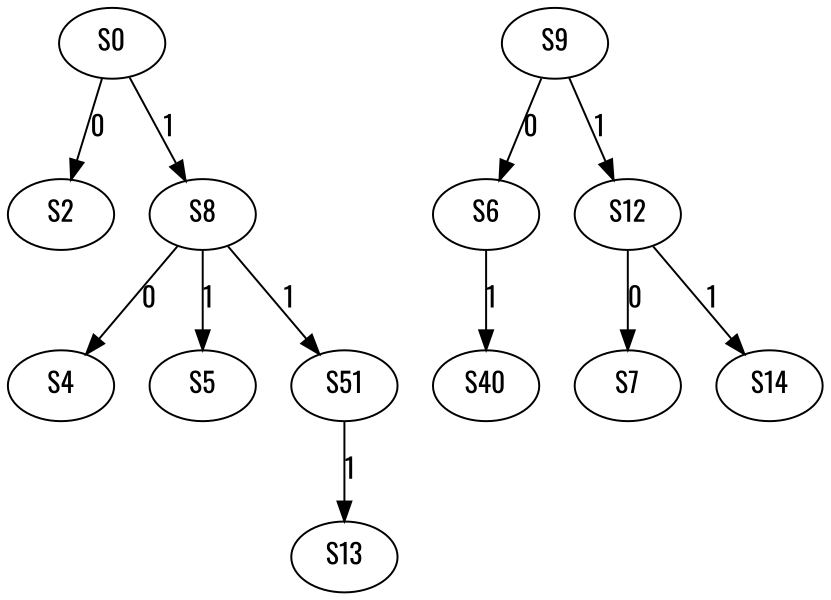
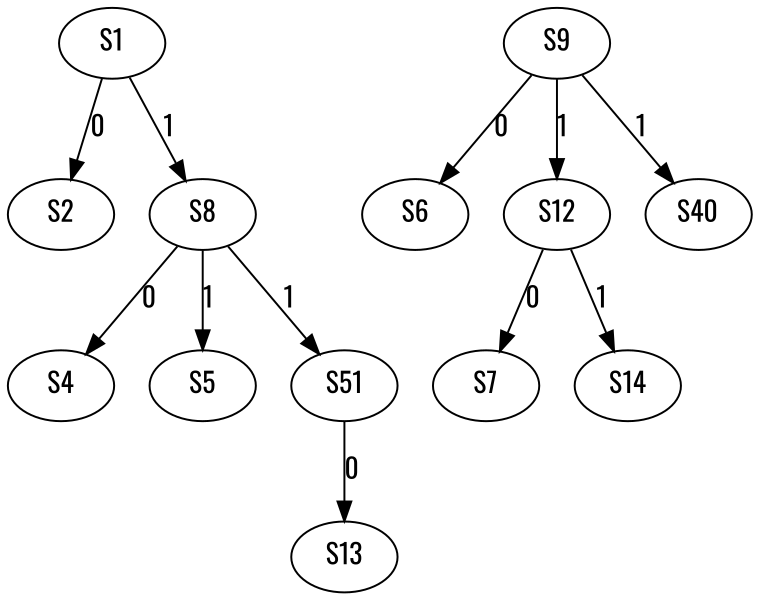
(112, 43) -> (112, 43)
(486, 290) -> (621, 121)
(350, 471) -> (352, 471)
